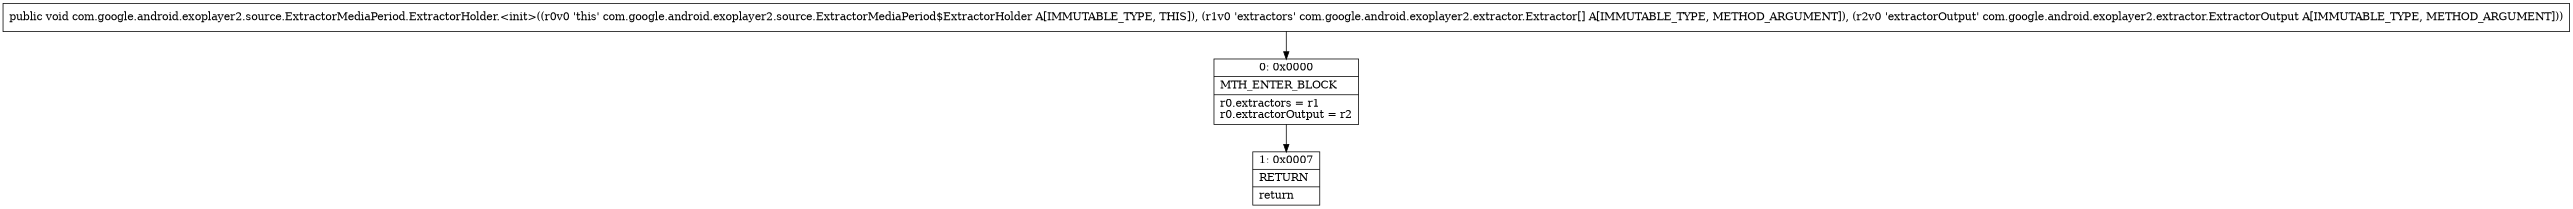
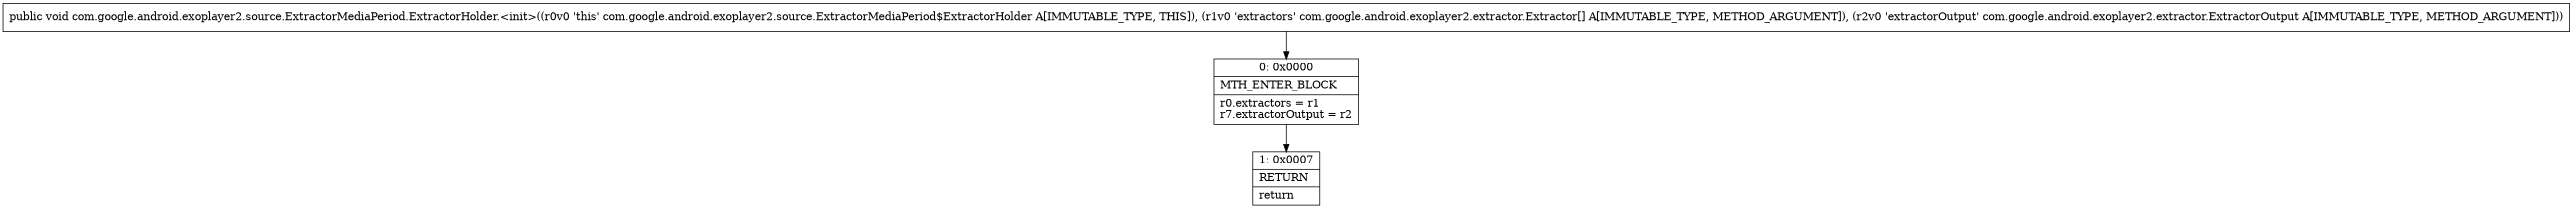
(1286, 115) -> (1286, 115)
